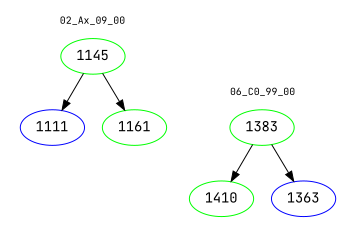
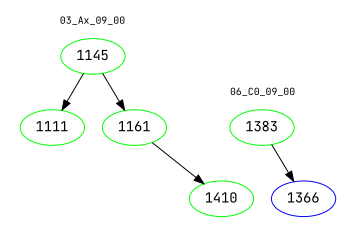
(93, 21) -> (93, 21)
(263, 92) -> (263, 92)
(52, 128) -> (52, 128)
(244, 159) -> (174, 160)
(304, 199) -> (304, 199)
